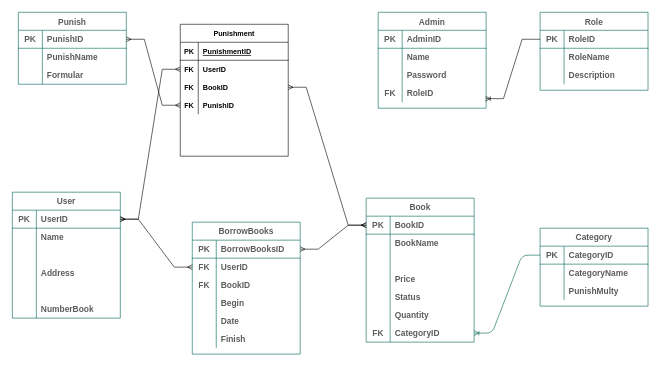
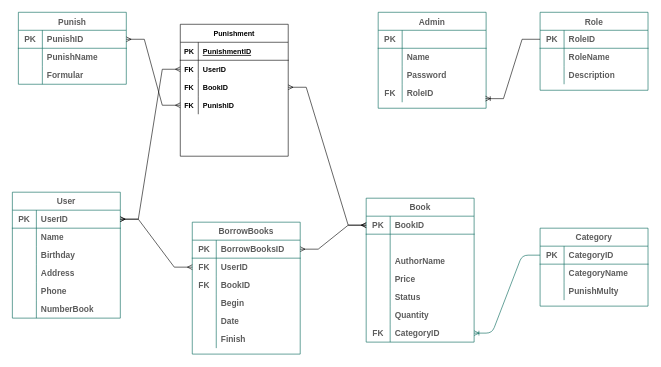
(444, 39) -> none
(432, 243) -> none
none -> (78, 255)
none -> (432, 261)
none -> (78, 291)
